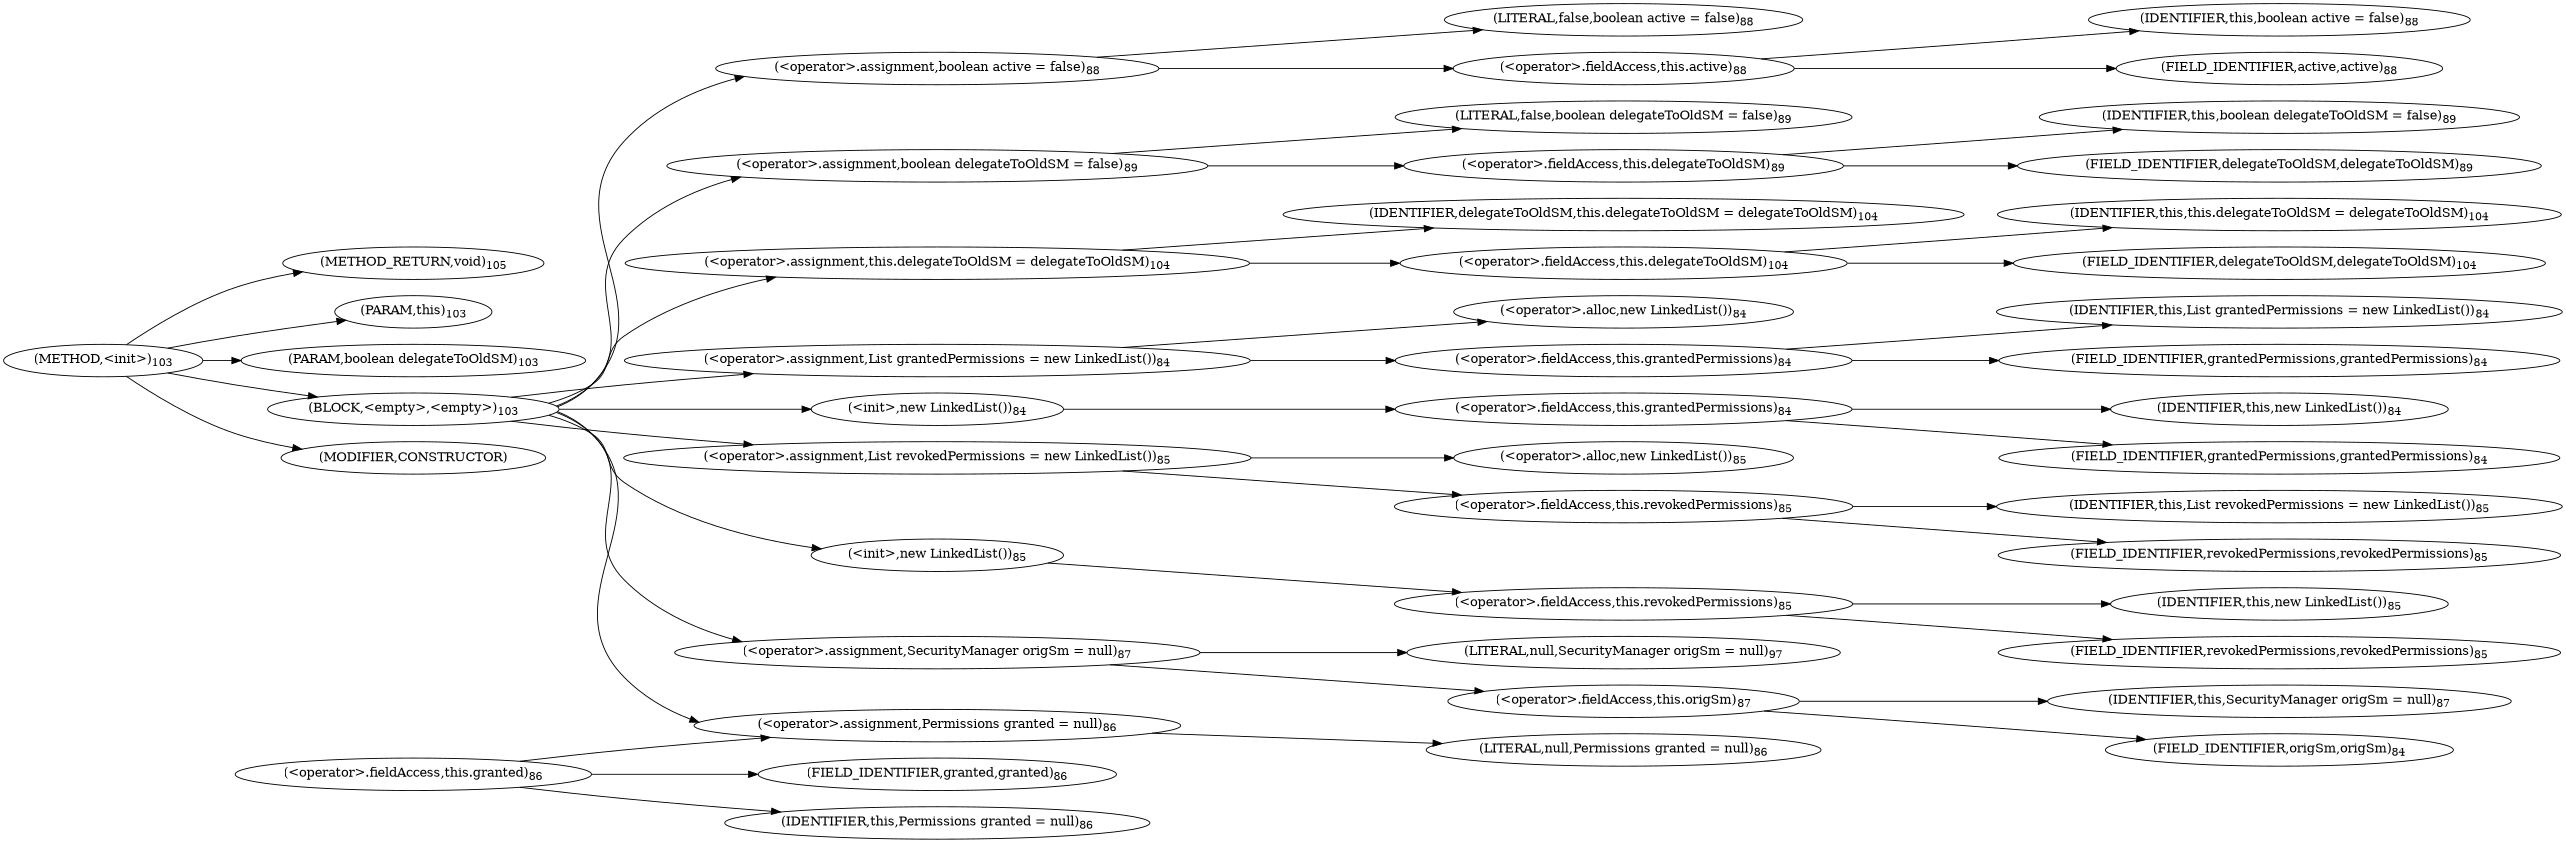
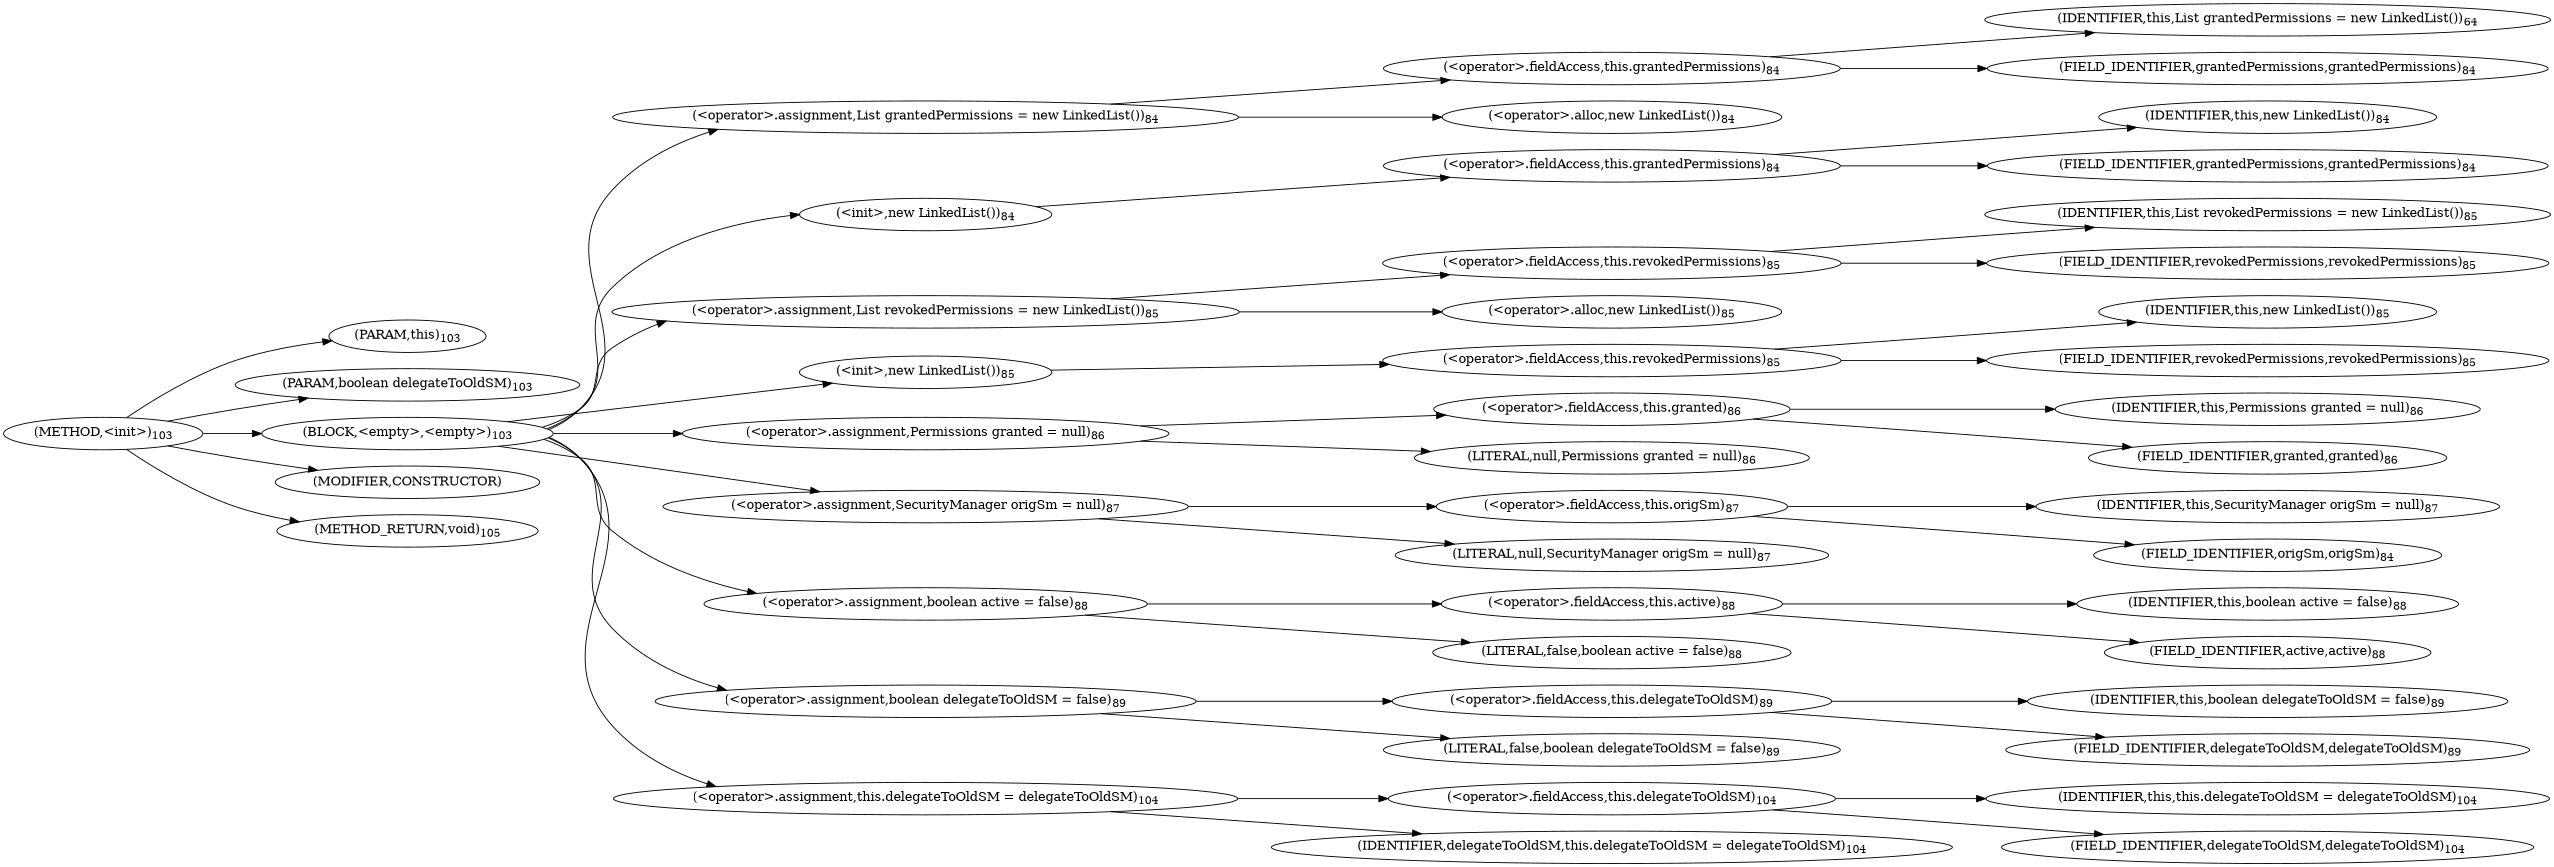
(2483, 311) -> (2471, 18)
(1776, 651) -> (1764, 554)
(640, 748) -> (1288, 421)
